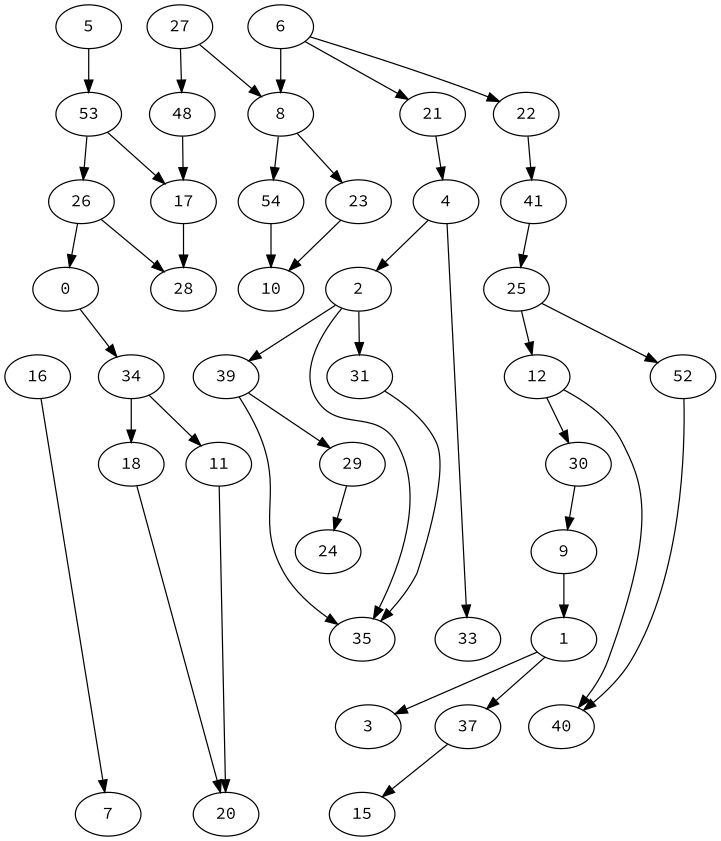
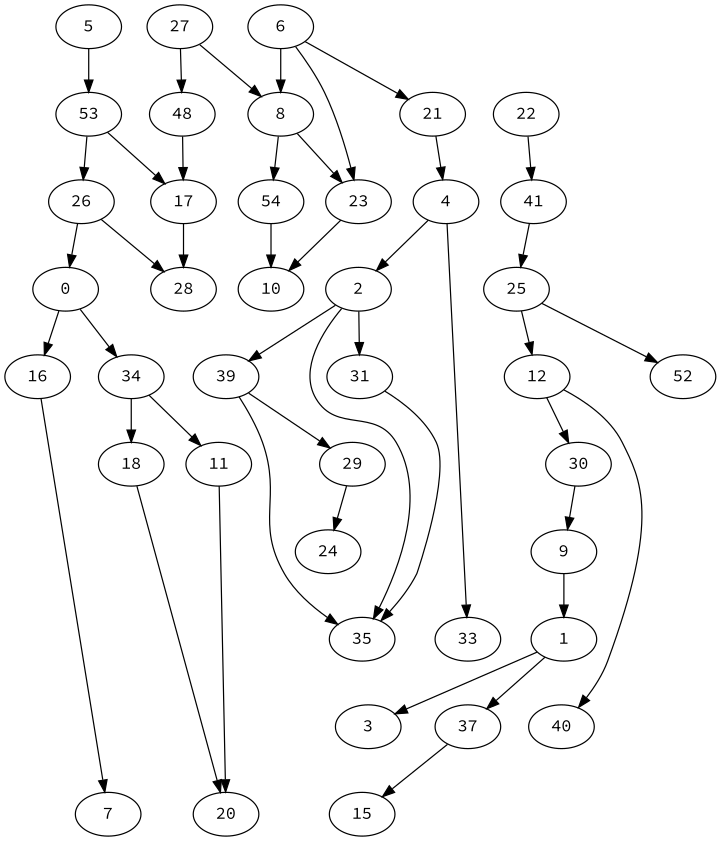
(400, 65) -> (330, 104)
none -> (54, 327)
(669, 561) -> none
